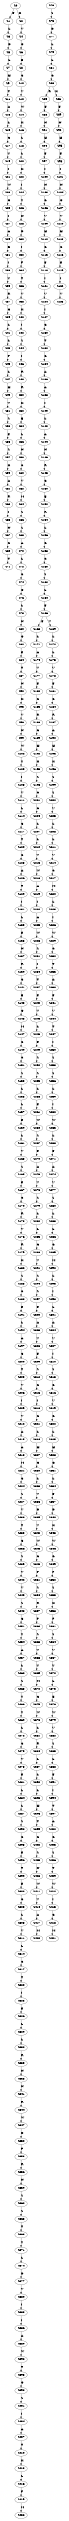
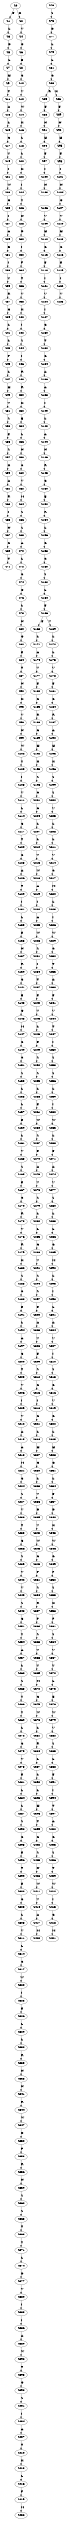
(44, 200) -> none
(22, 1978) -> (22, 1978)
